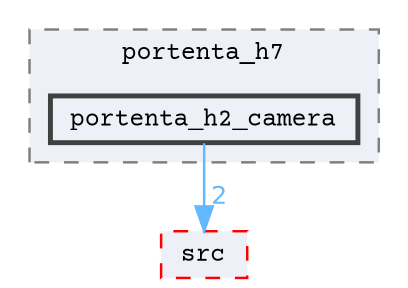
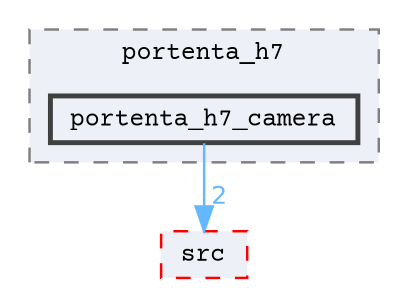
(204, 119) -> (204, 119)
